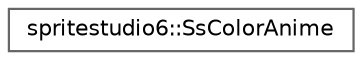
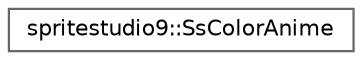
(181, 30) -> (181, 30)
